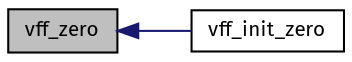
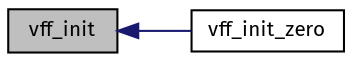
(63, 31) -> (63, 31)
